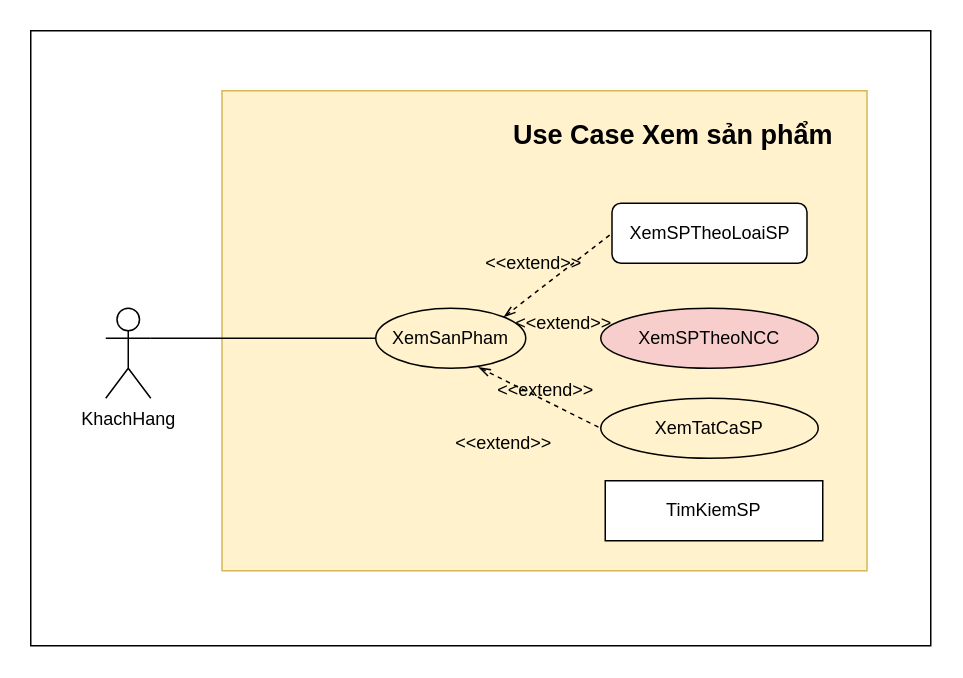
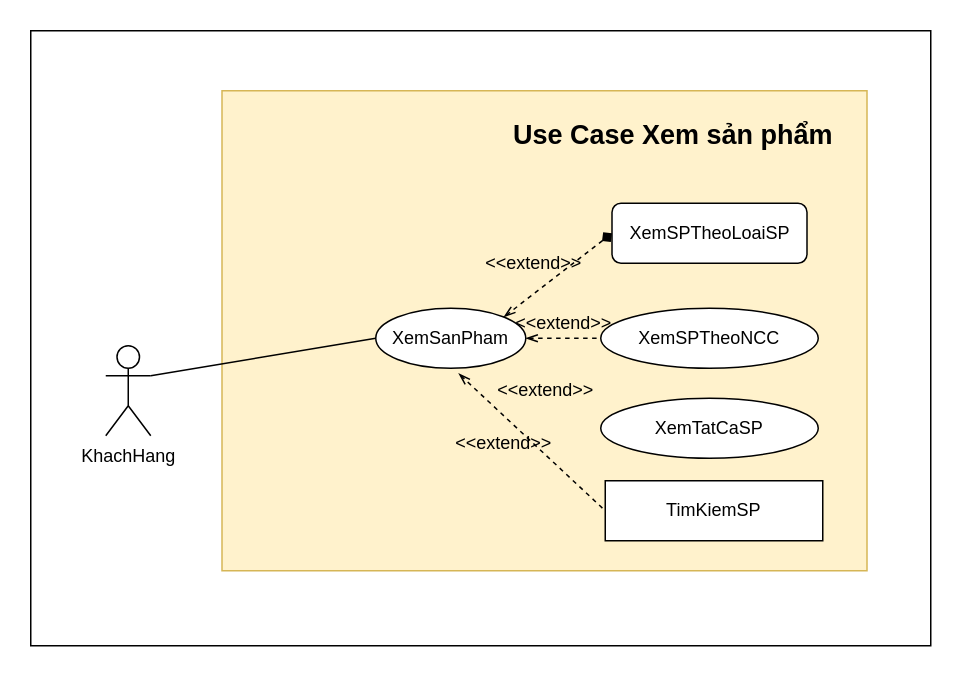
(606, 238) -> (601, 242)
(451, 338) -> (451, 338)
none -> (563, 338)
(710, 338) -> (710, 338)
(128, 353) -> (128, 391)
(540, 398) -> none
(710, 428) -> (710, 428)
none -> (532, 442)
